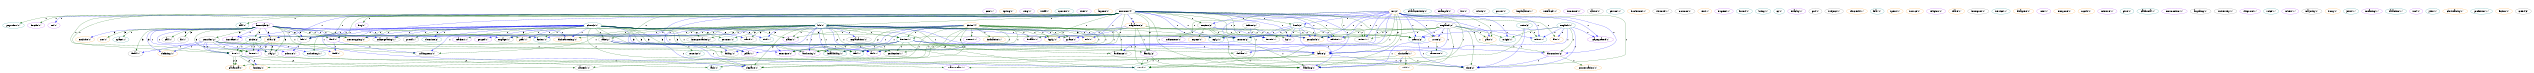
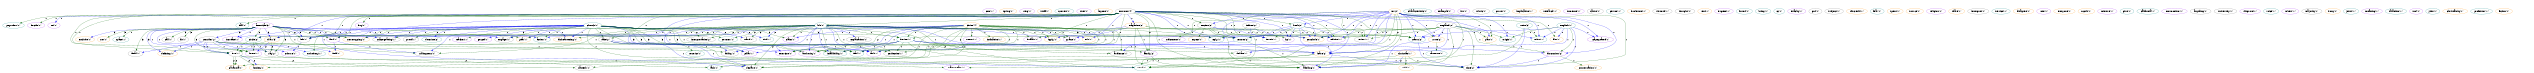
(1685, 11) -> (1685, 11)
(2523, 11) -> none
(839, 31) -> (839, 31)
(237, 32) -> (237, 32)
